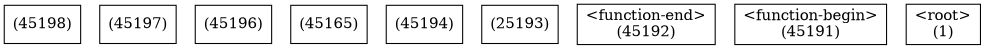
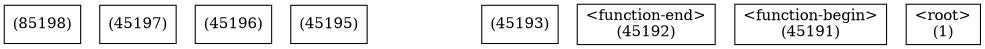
(42, 24) -> (42, 24)
(329, 24) -> (329, 24)
(424, 24) -> none
(520, 24) -> (520, 24)
